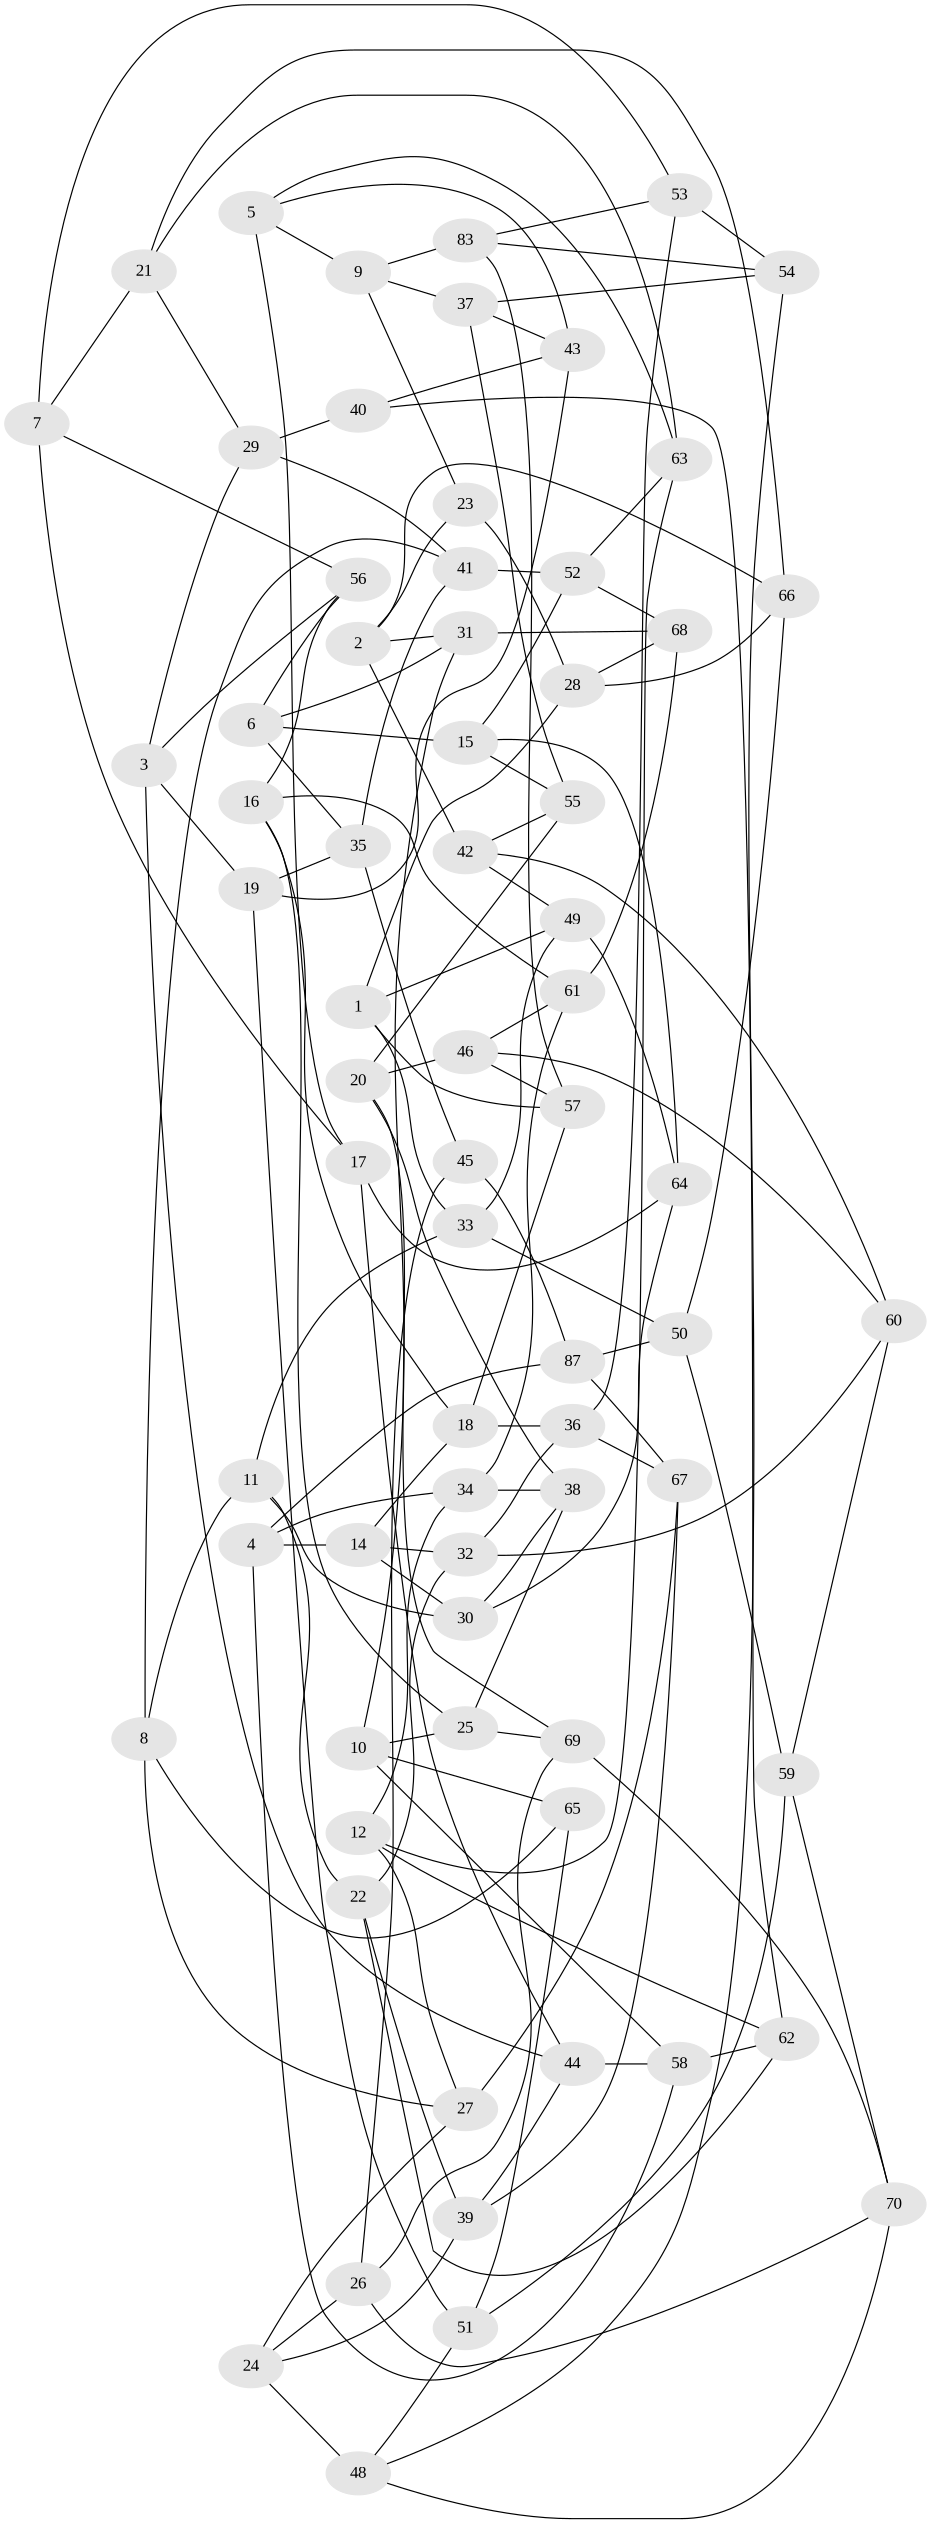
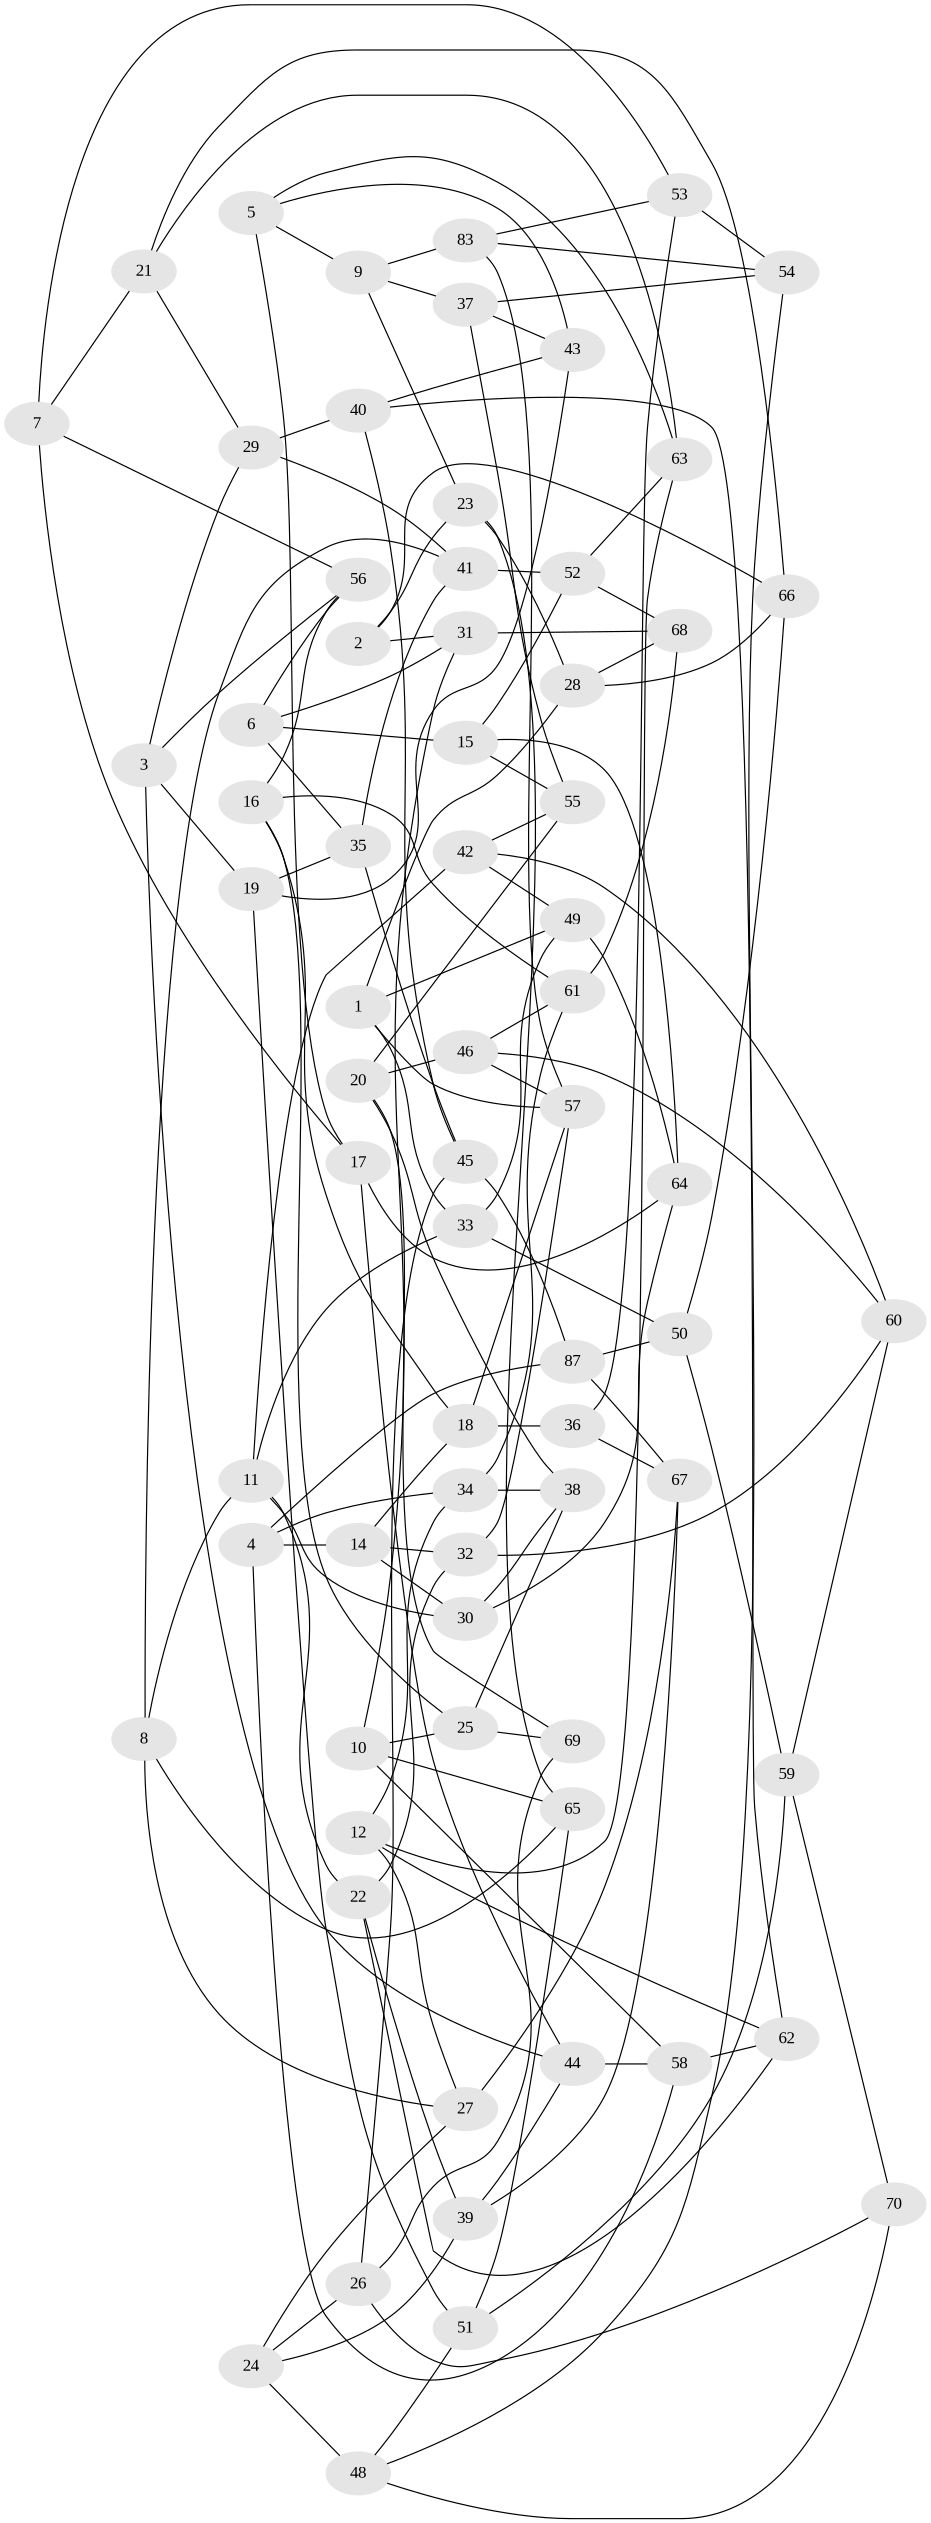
(401, 727) -> (285, 1136)
none -> (405, 788)
none -> (521, 1156)
(515, 1498) -> (540, 1315)
(785, 1957) -> none
